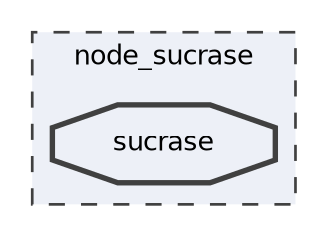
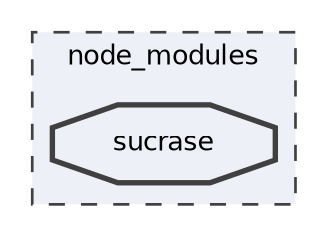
(164, 58) -> (164, 58)
